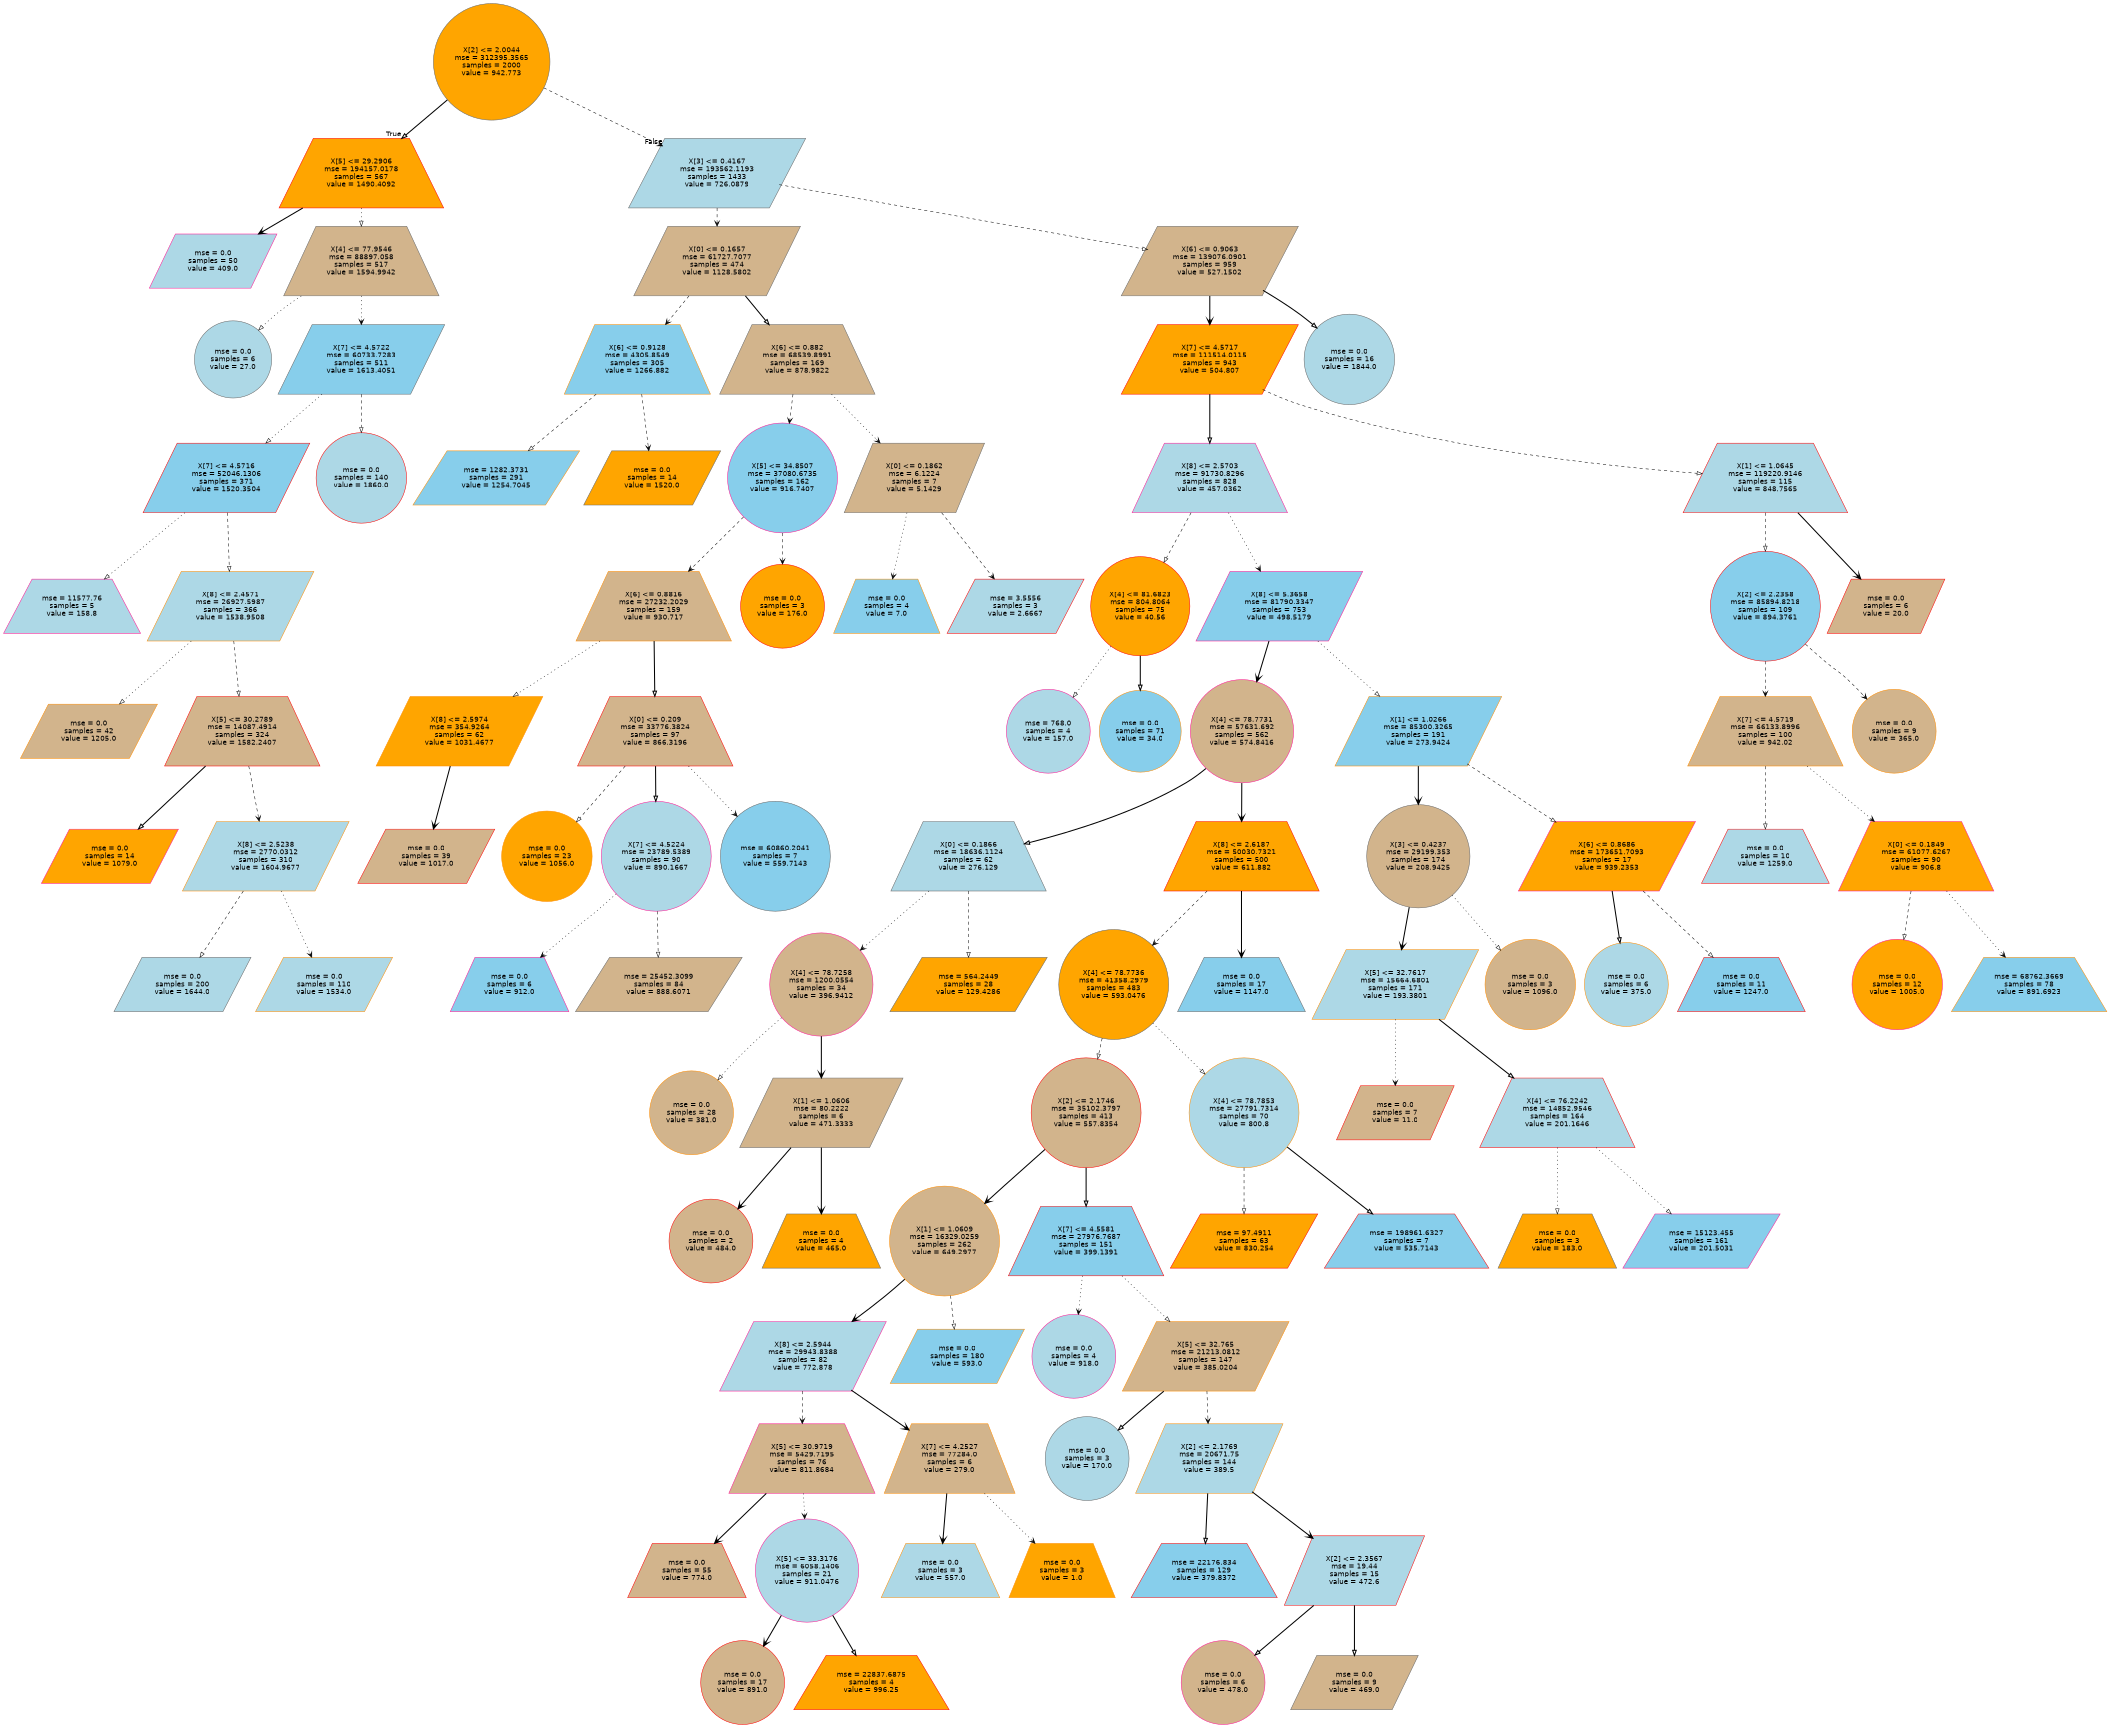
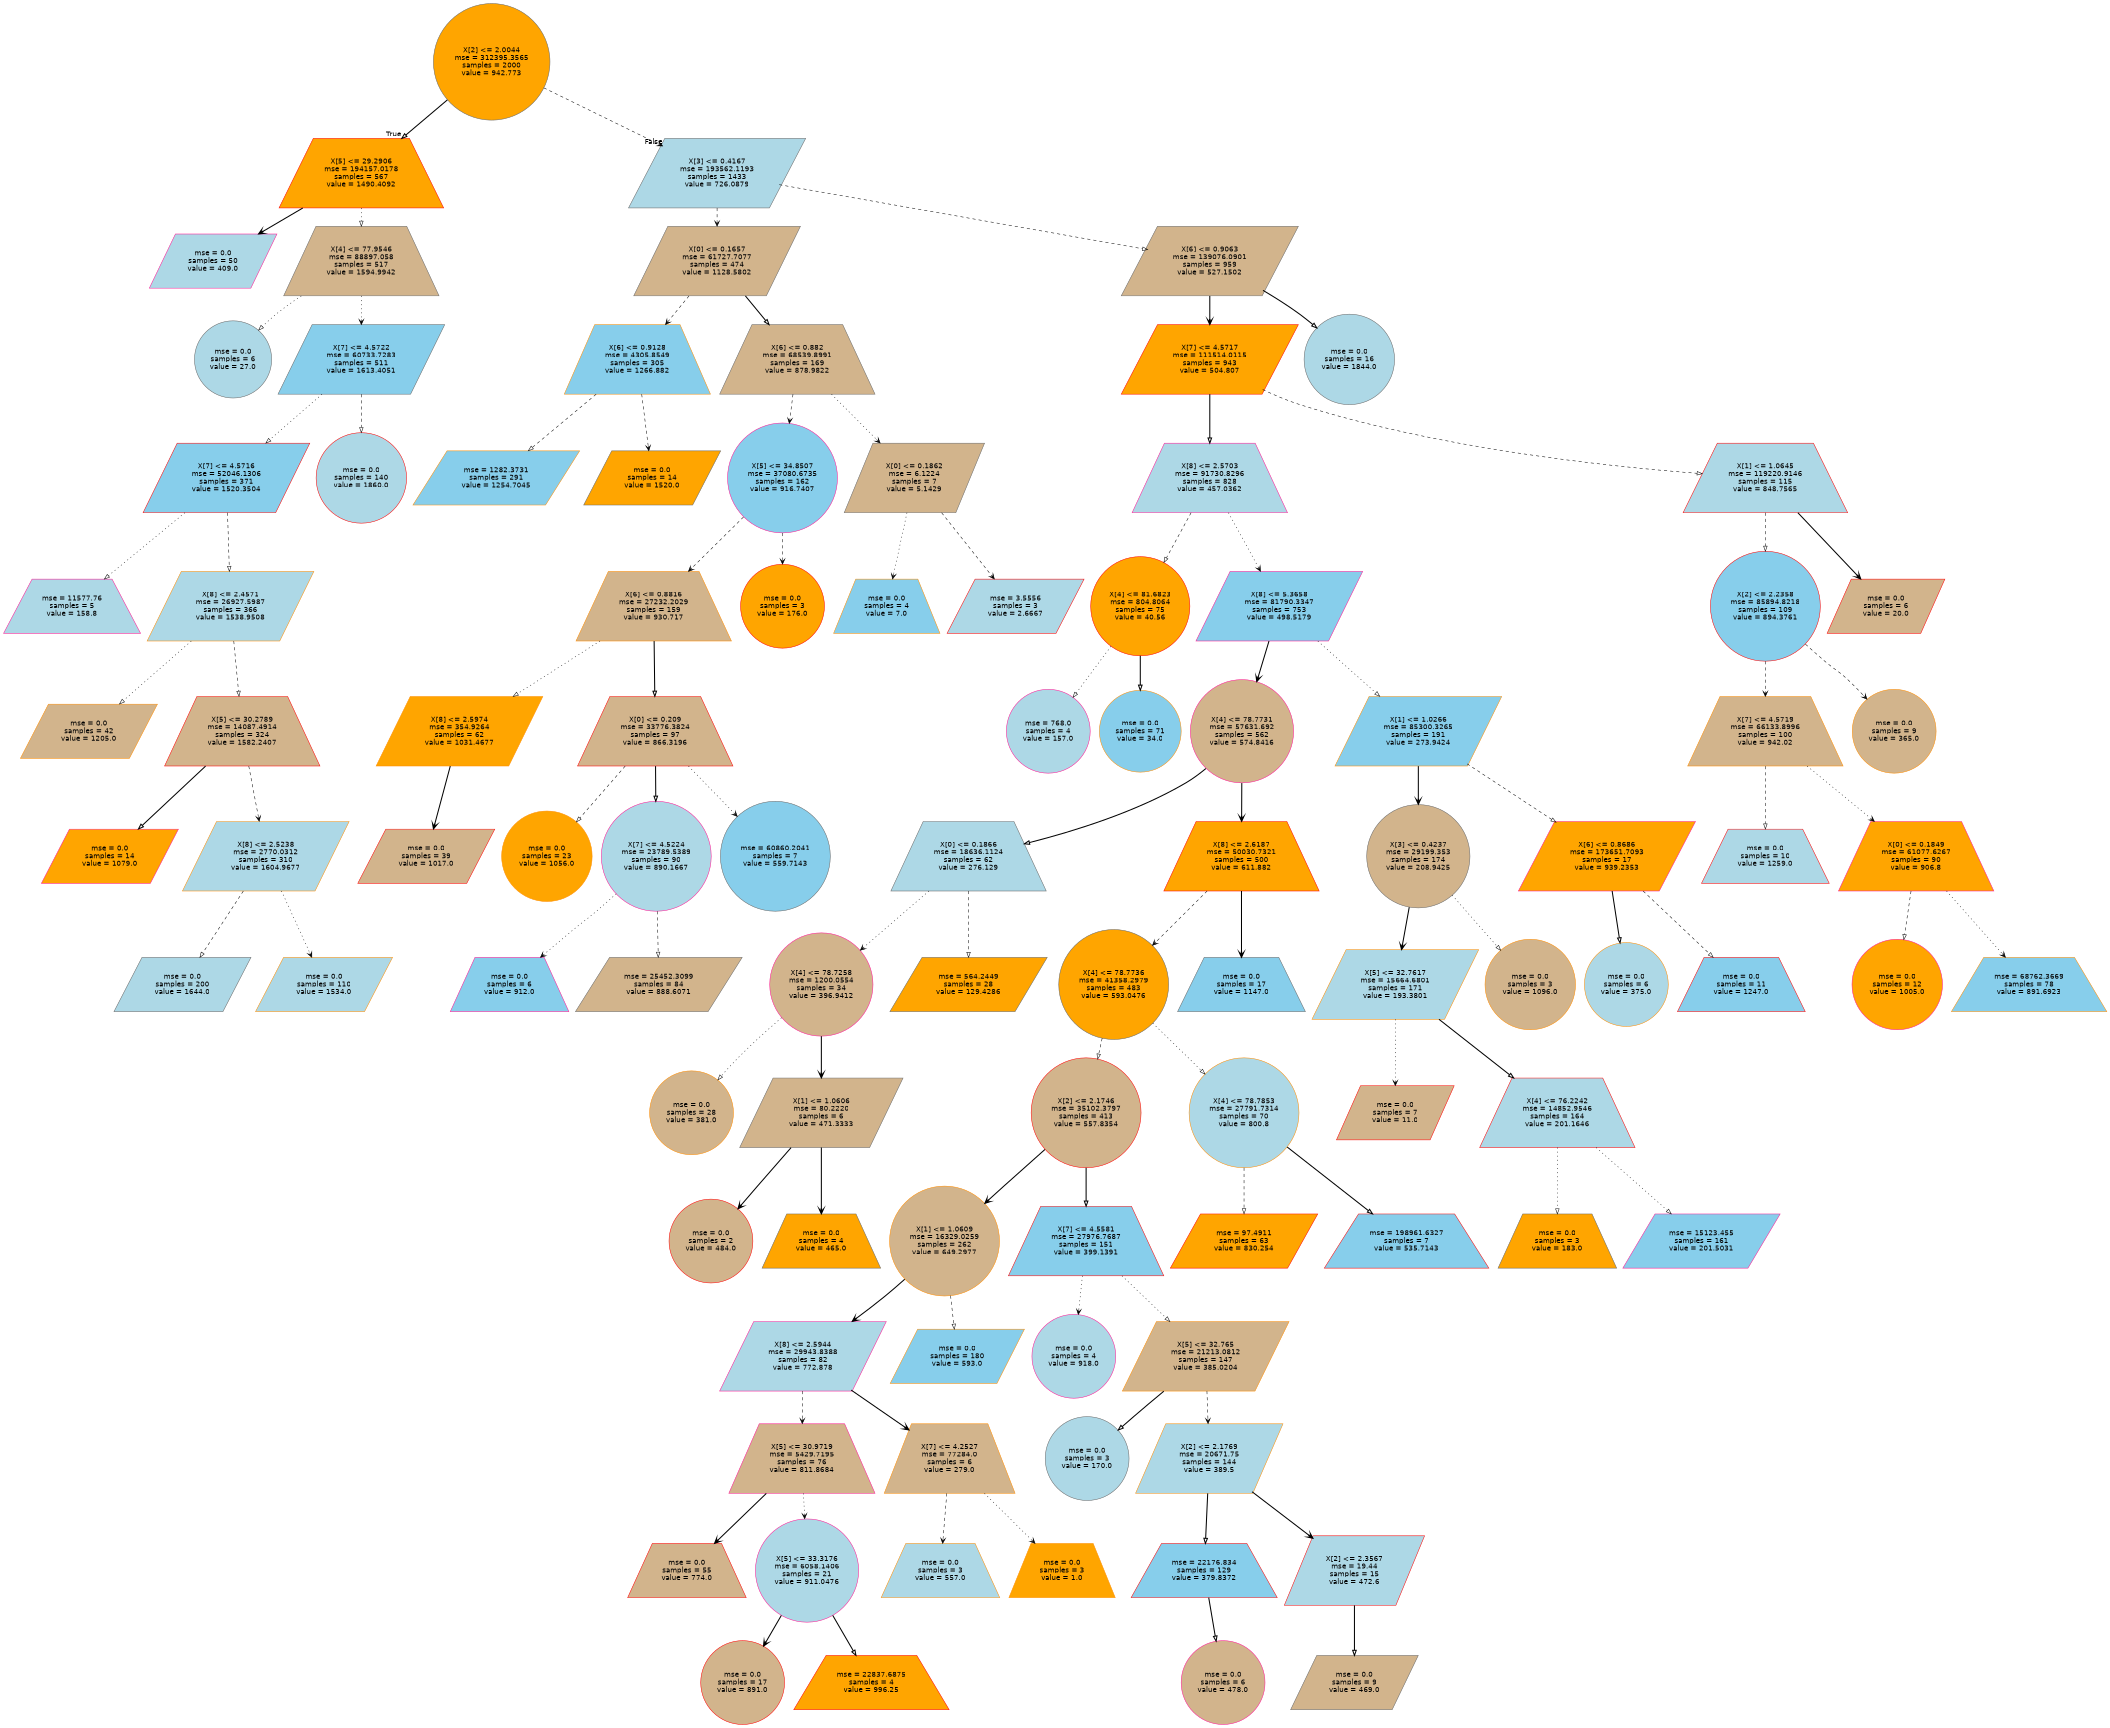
(821, 1113) -> (821, 1113)
(945, 1516) -> (945, 1516)
(1286, 1629) -> (1212, 1617)
